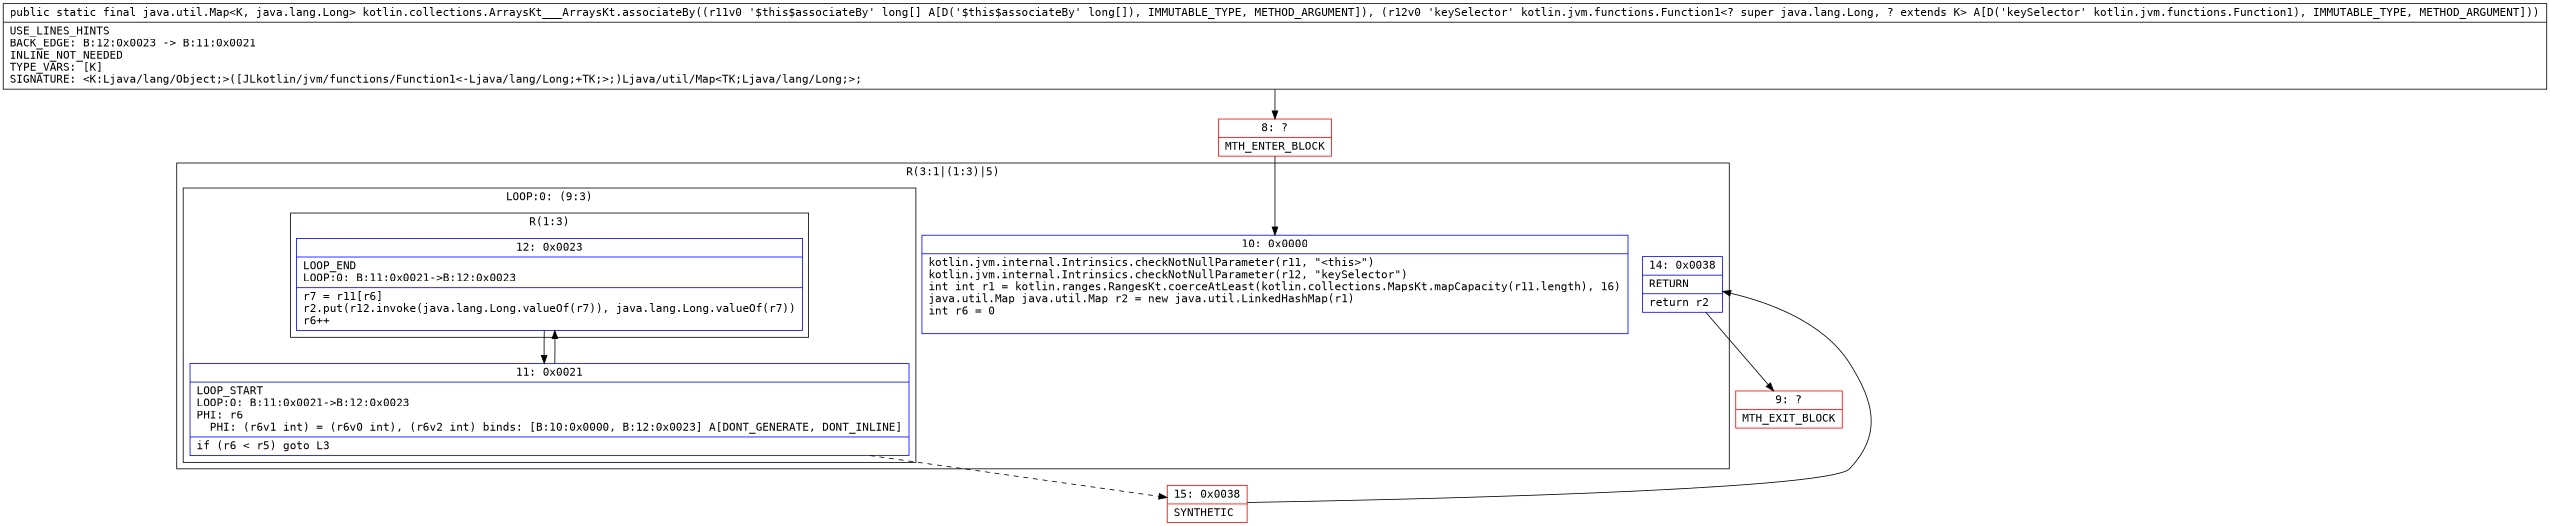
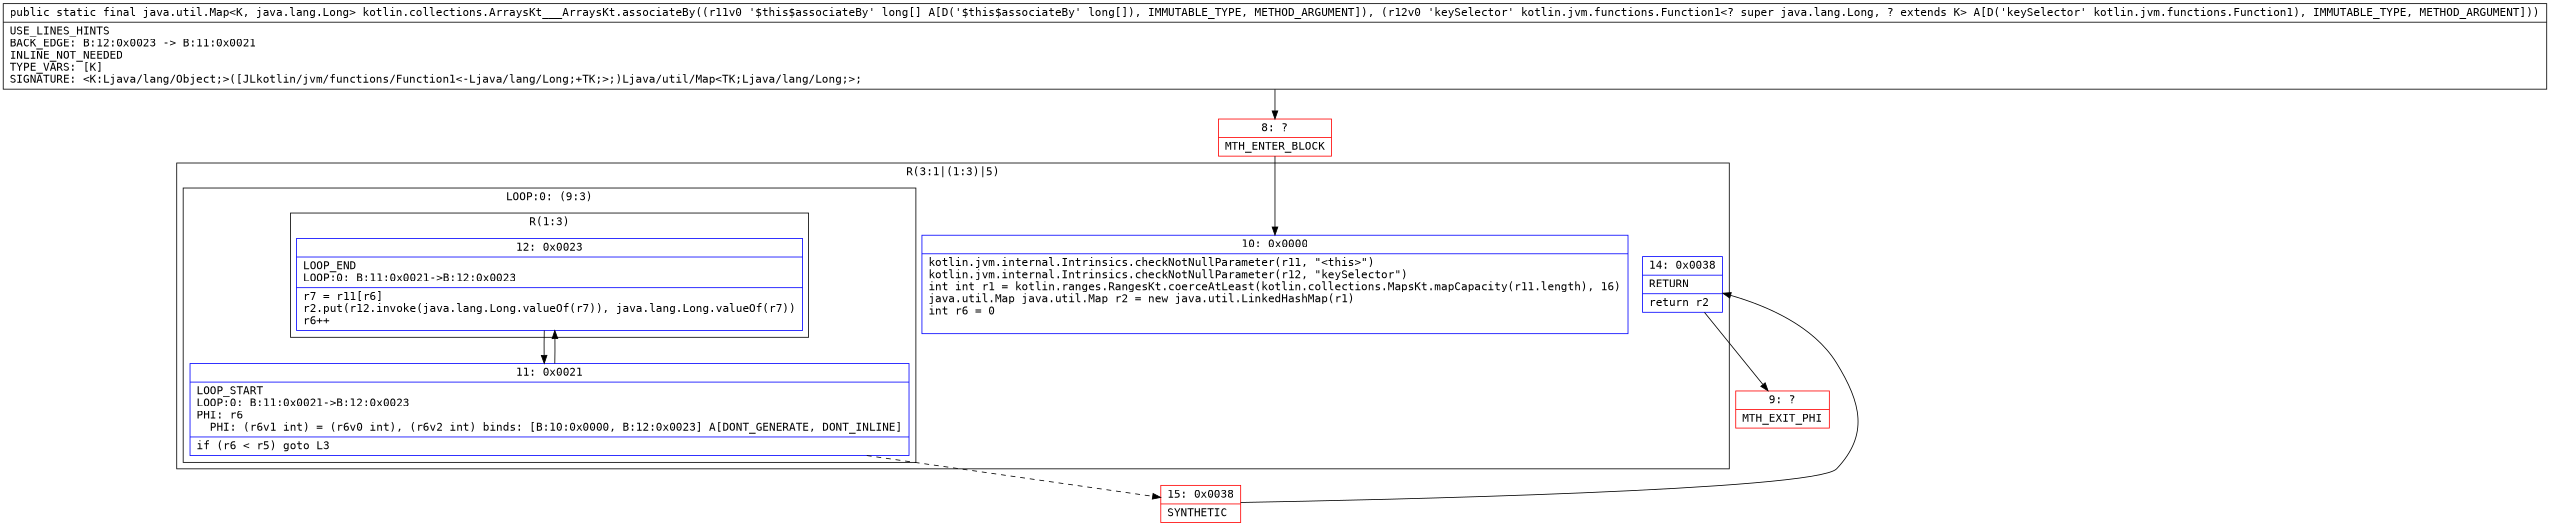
(1789, 418) -> (1783, 418)
